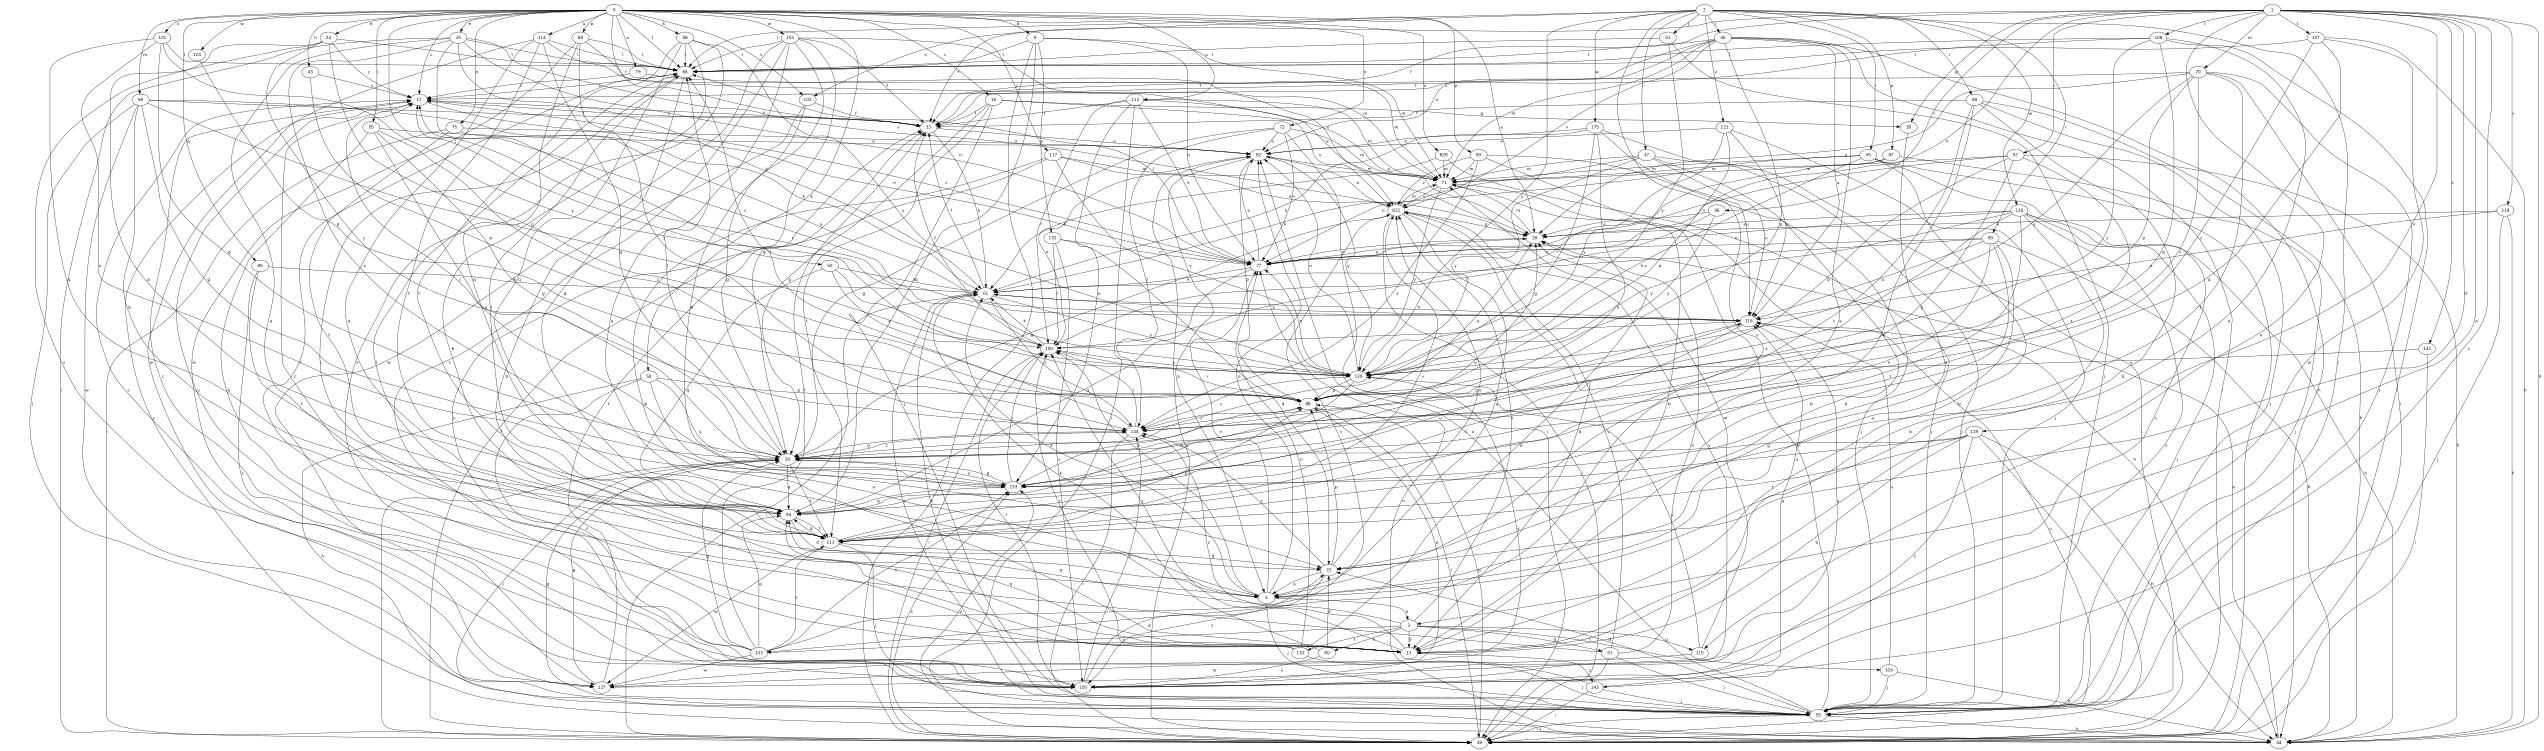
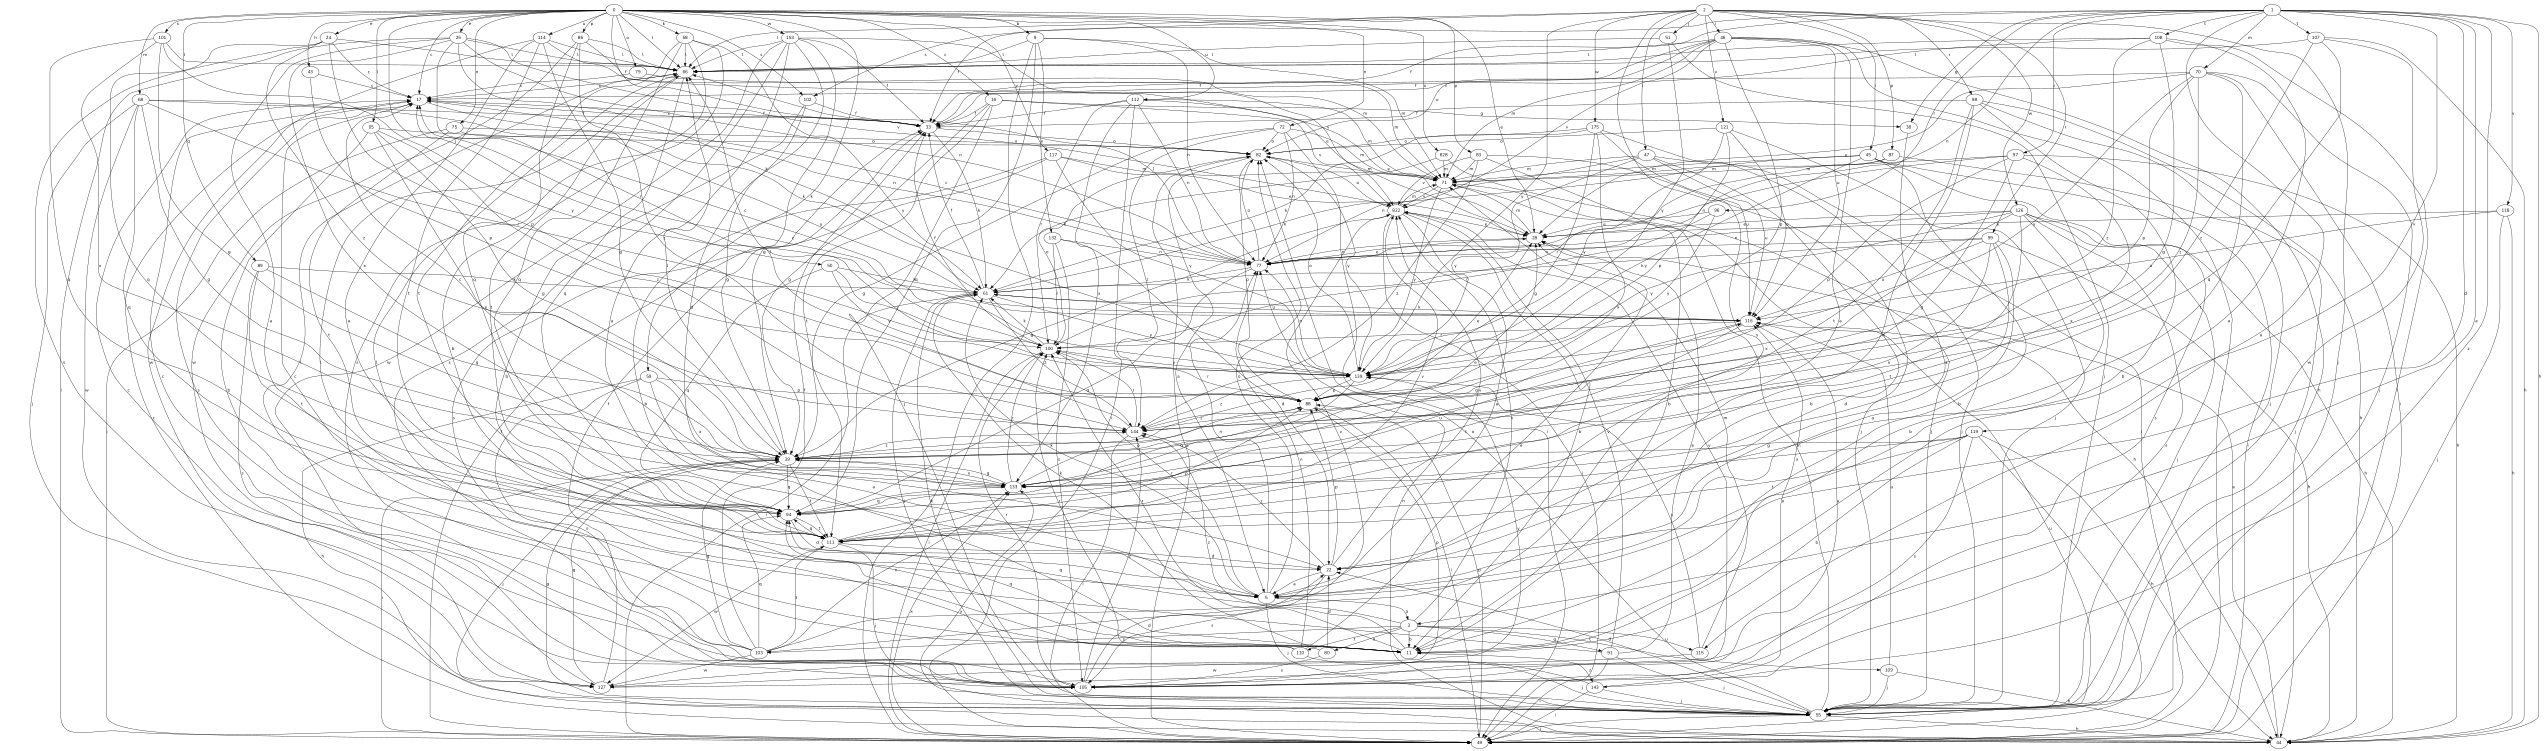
(197, 55) -> none
(2427, 349) -> none
(879, 442) -> (521, 374)
